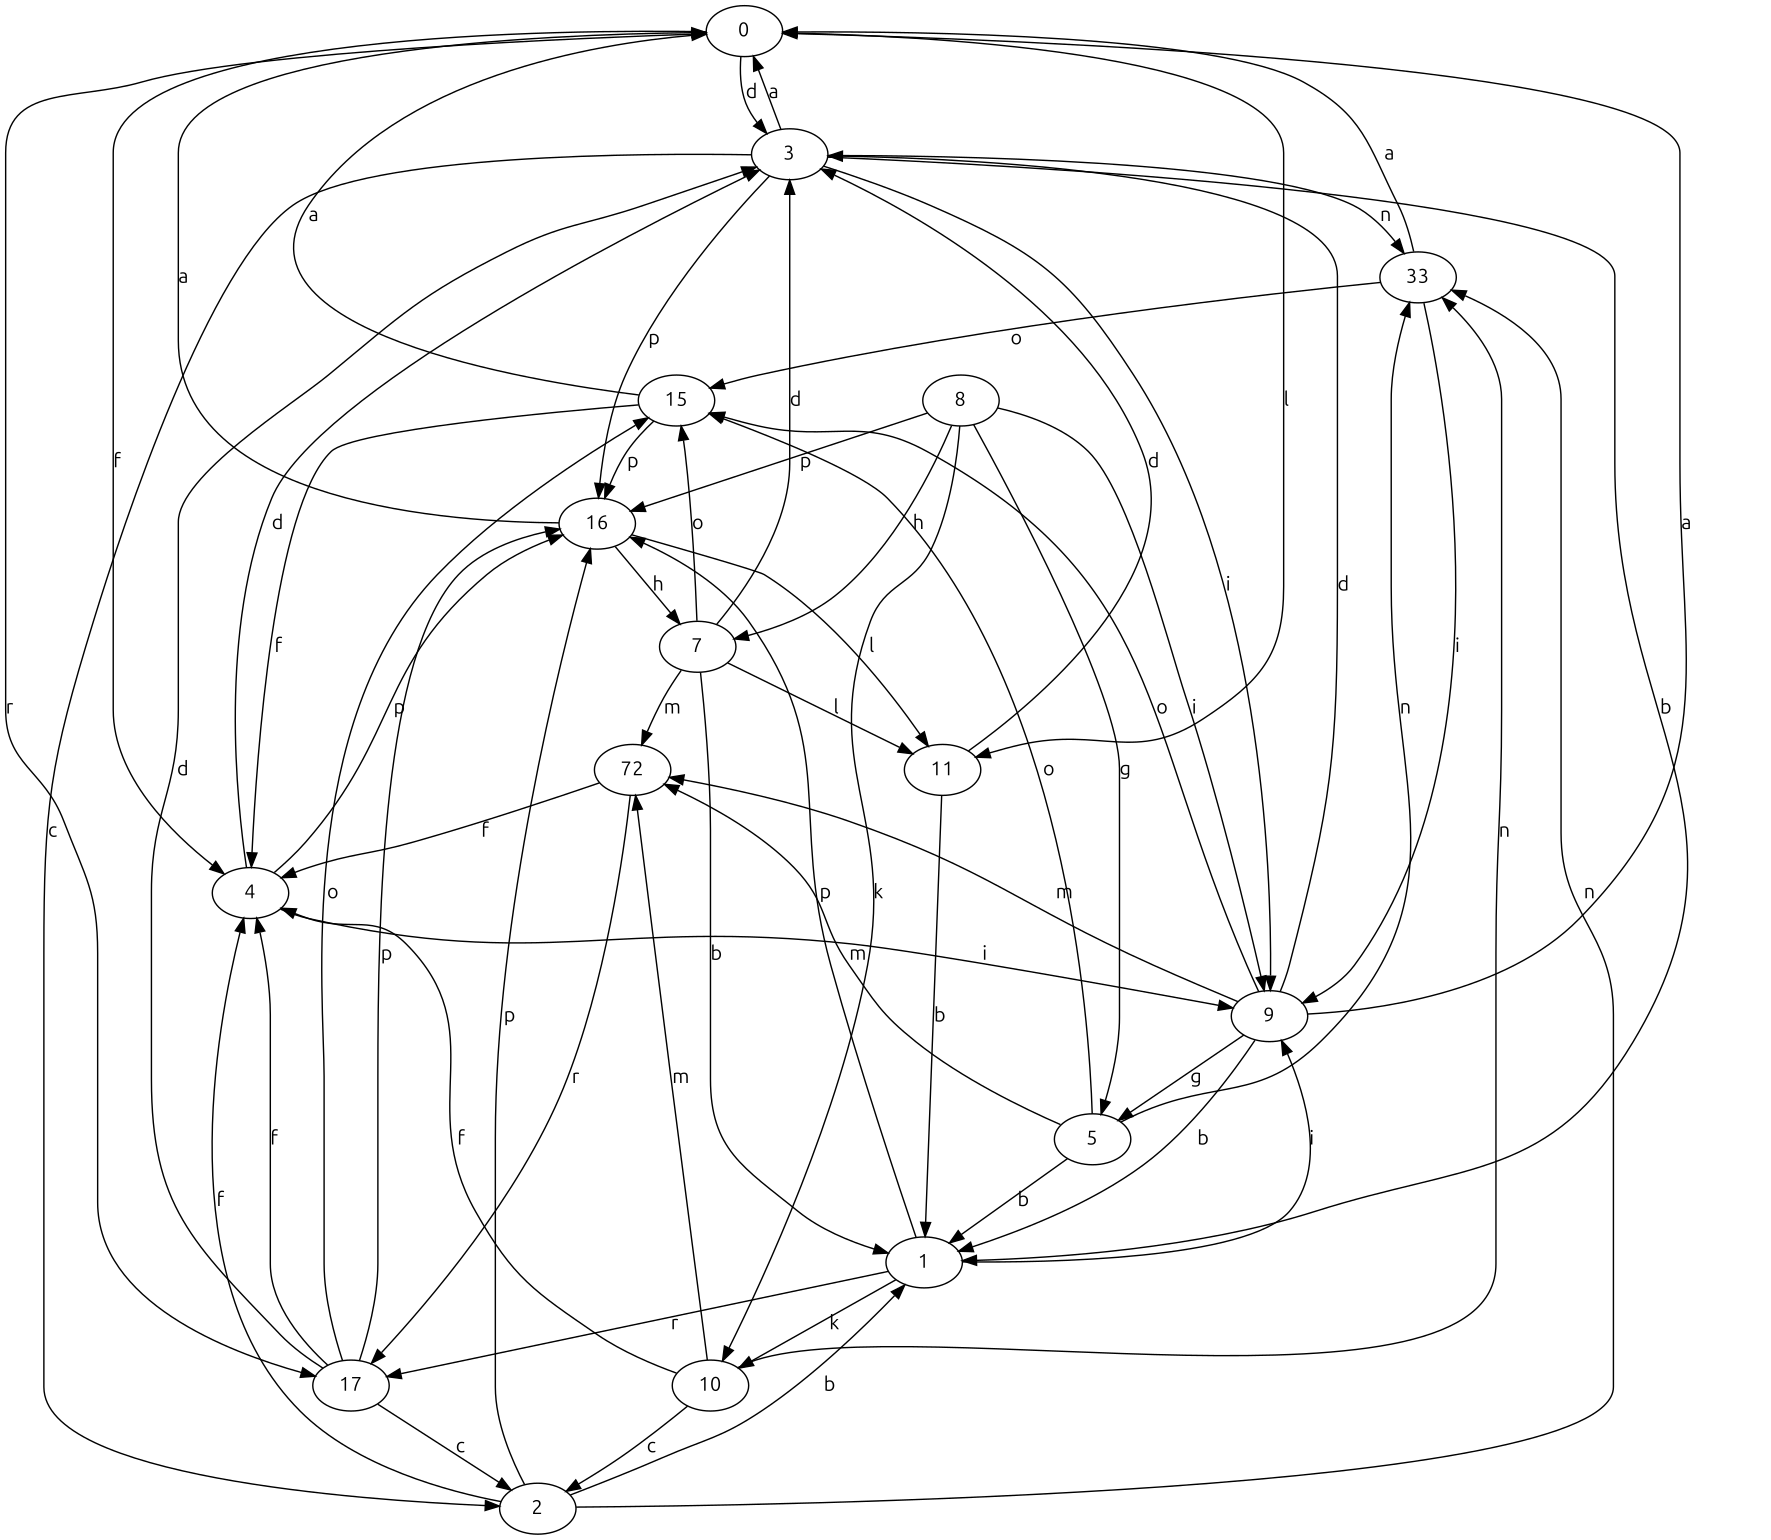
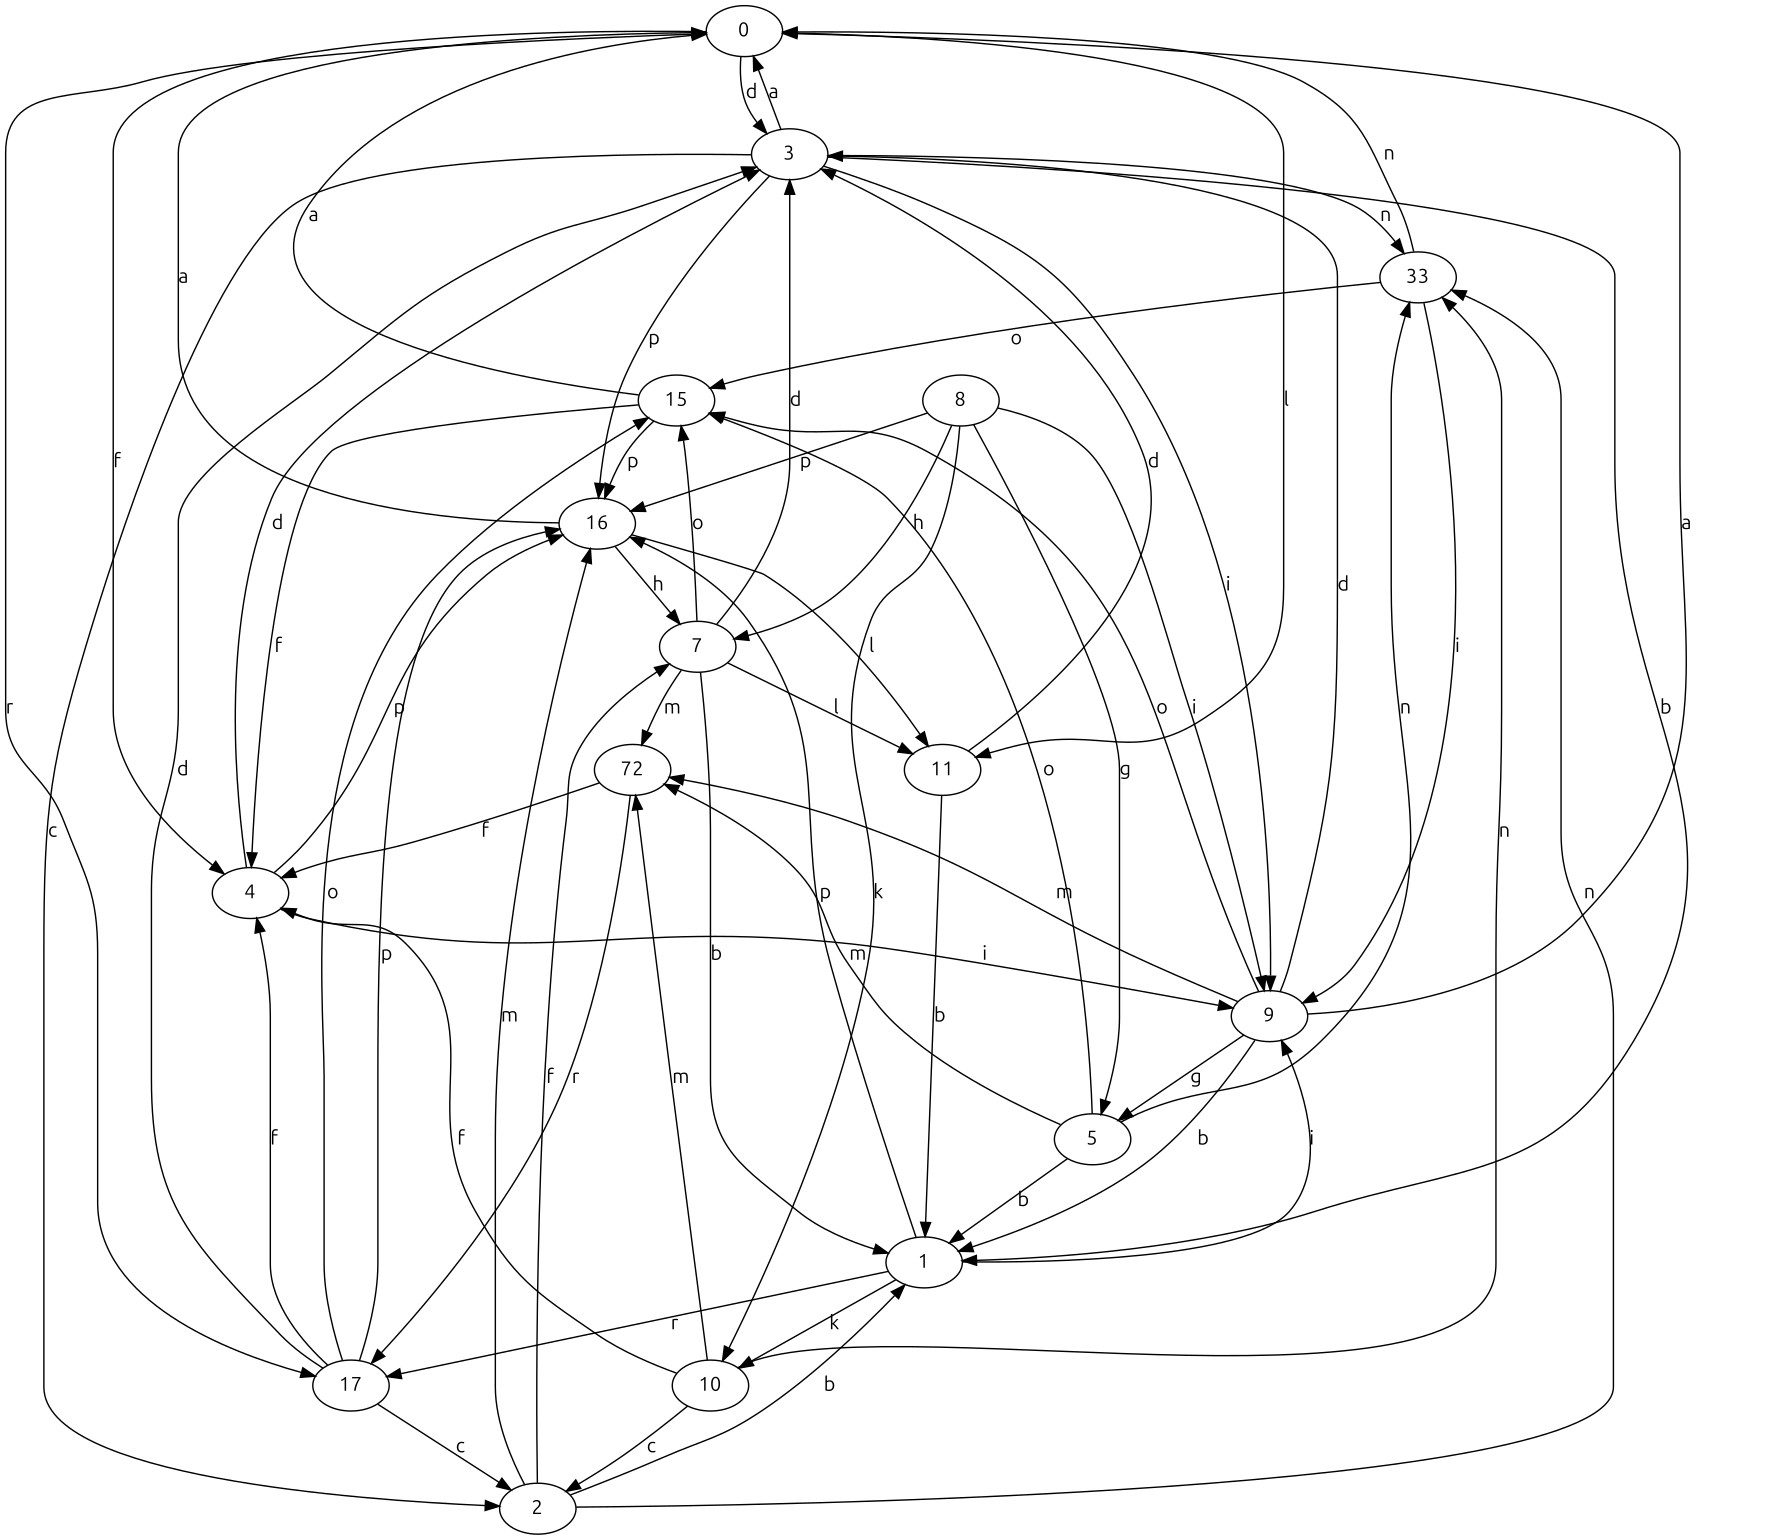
(1390, 154) -> (1390, 154)
(510, 1016) -> (510, 1016)
(238, 1308) -> (546, 1059)
